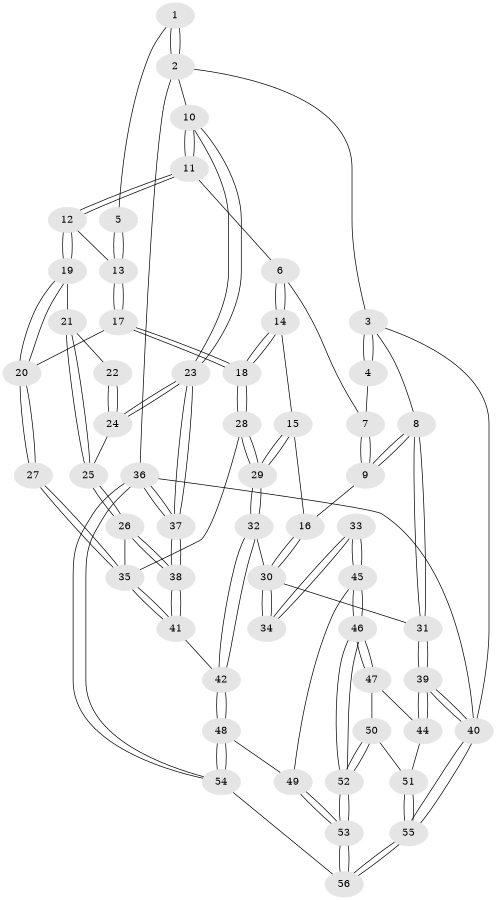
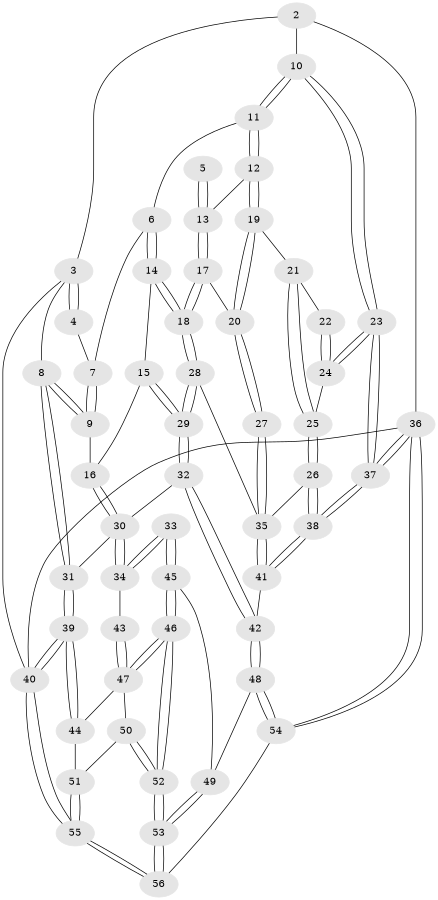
(175, 16) -> none
none -> (120, 629)
